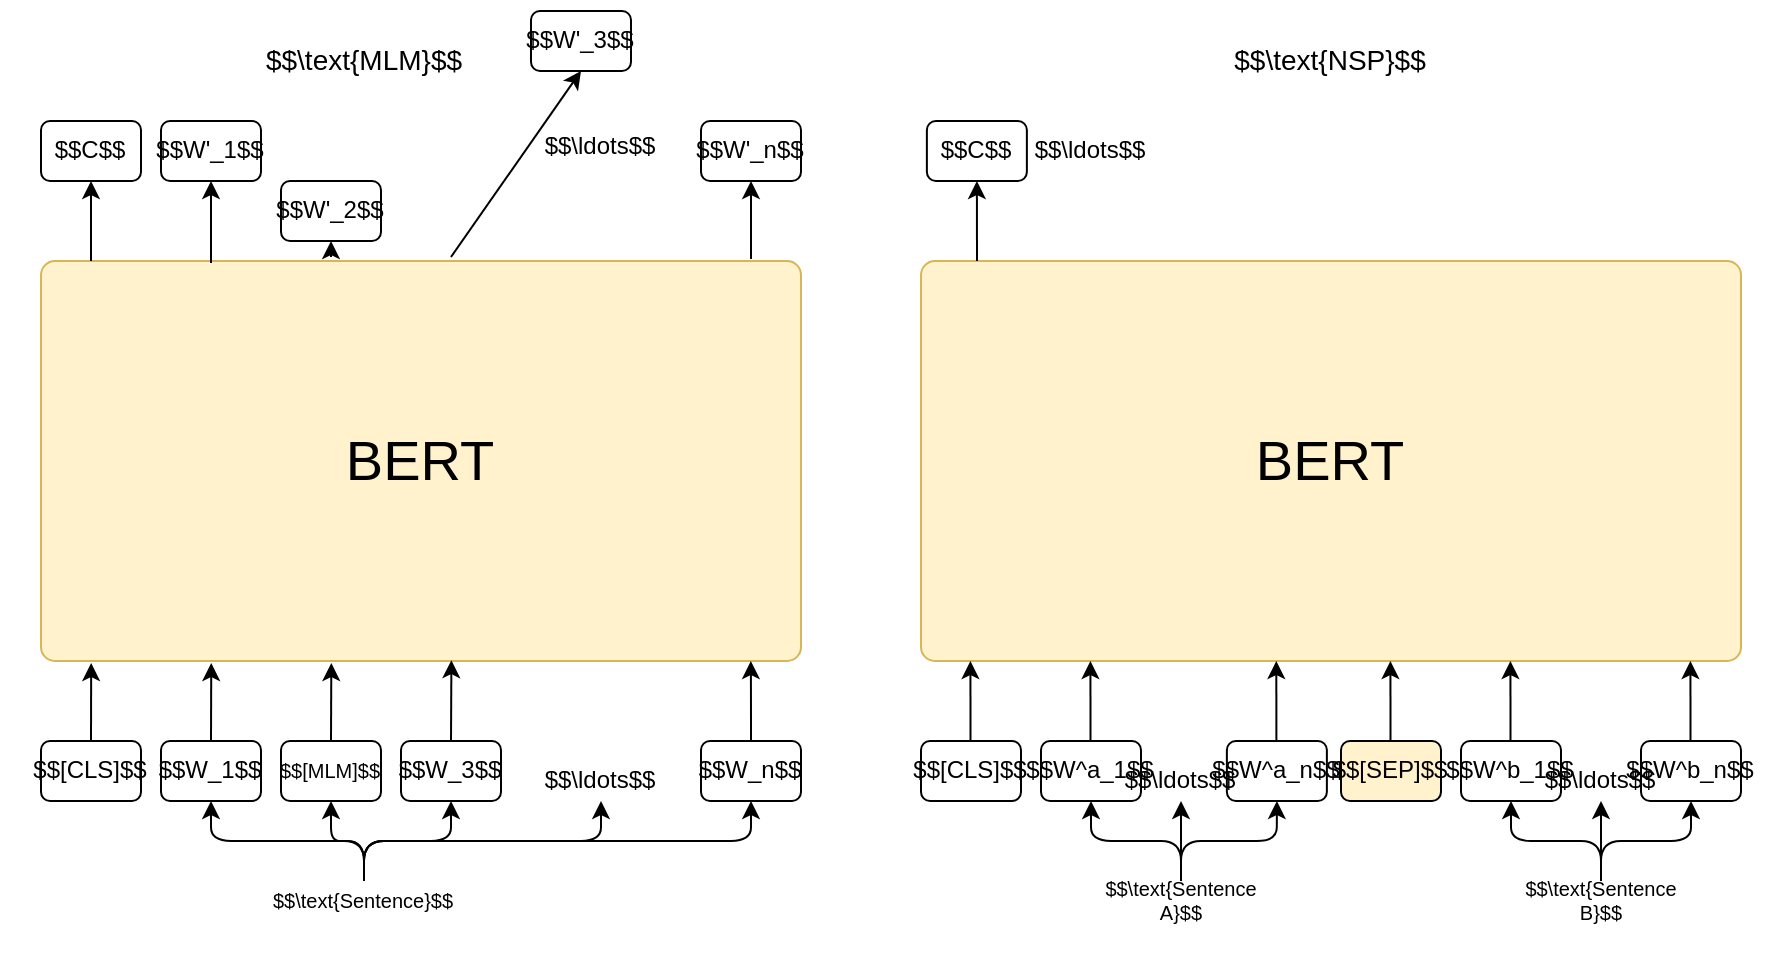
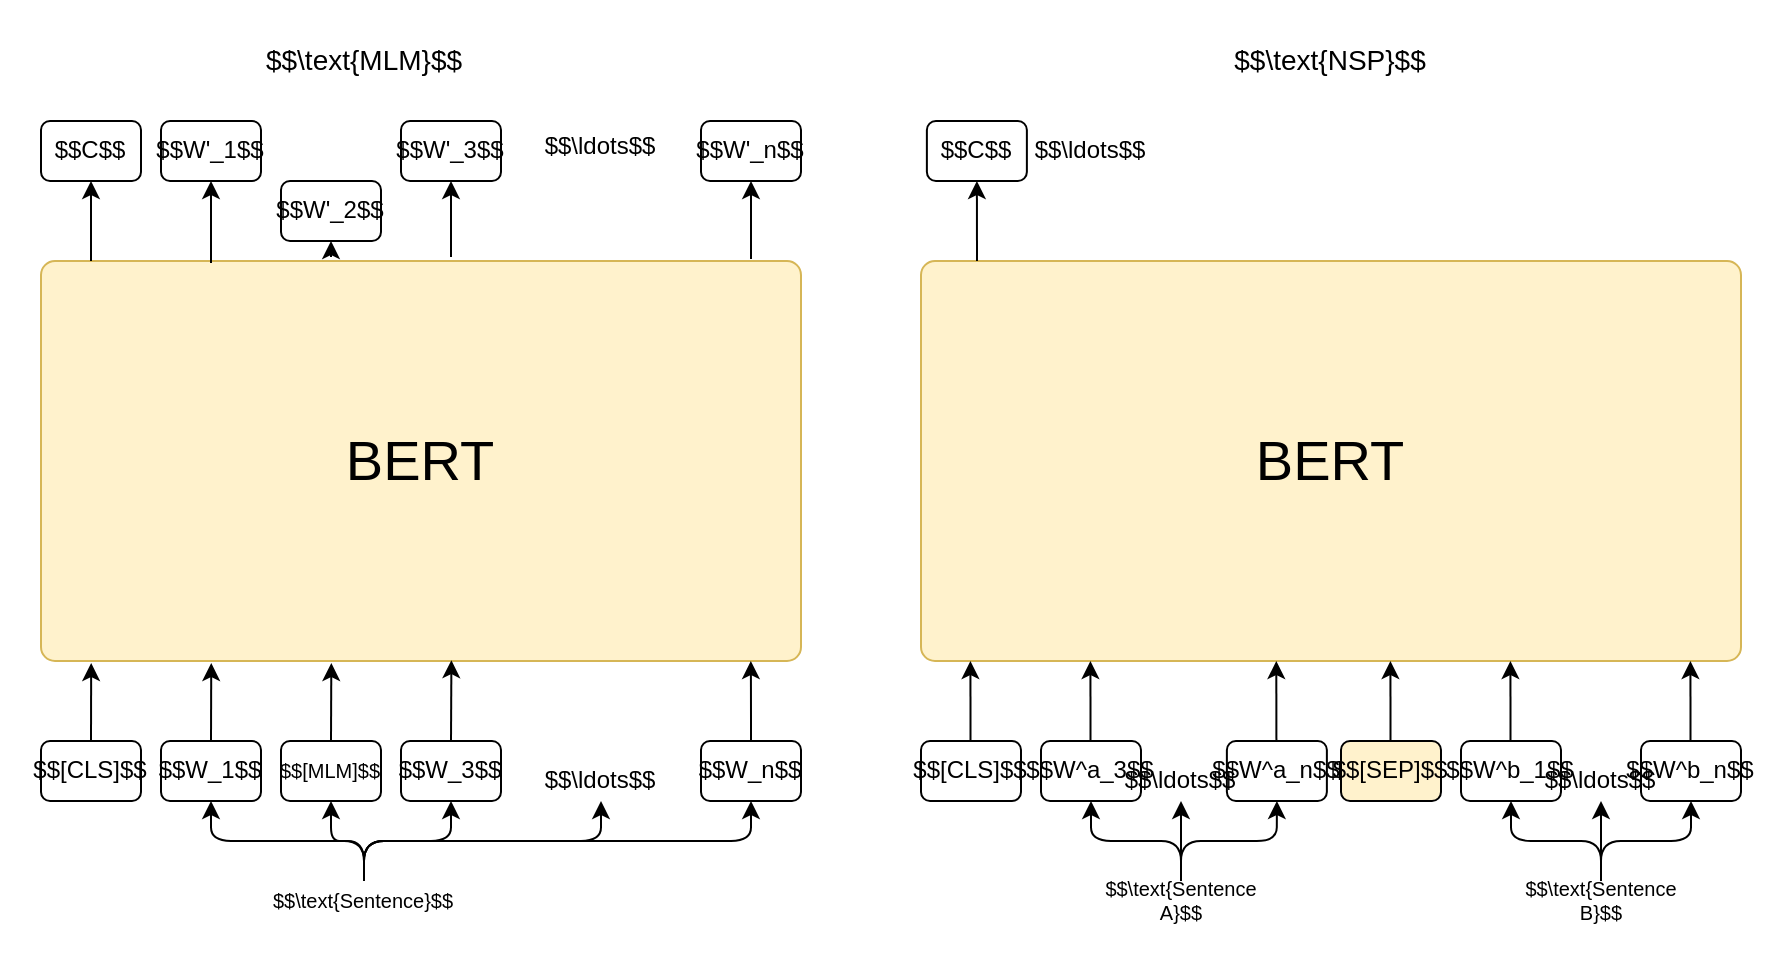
(581, 41) -> (451, 151)
(1091, 771) -> (1091, 771)
